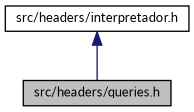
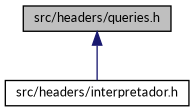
(97, 63) -> (97, 63)
